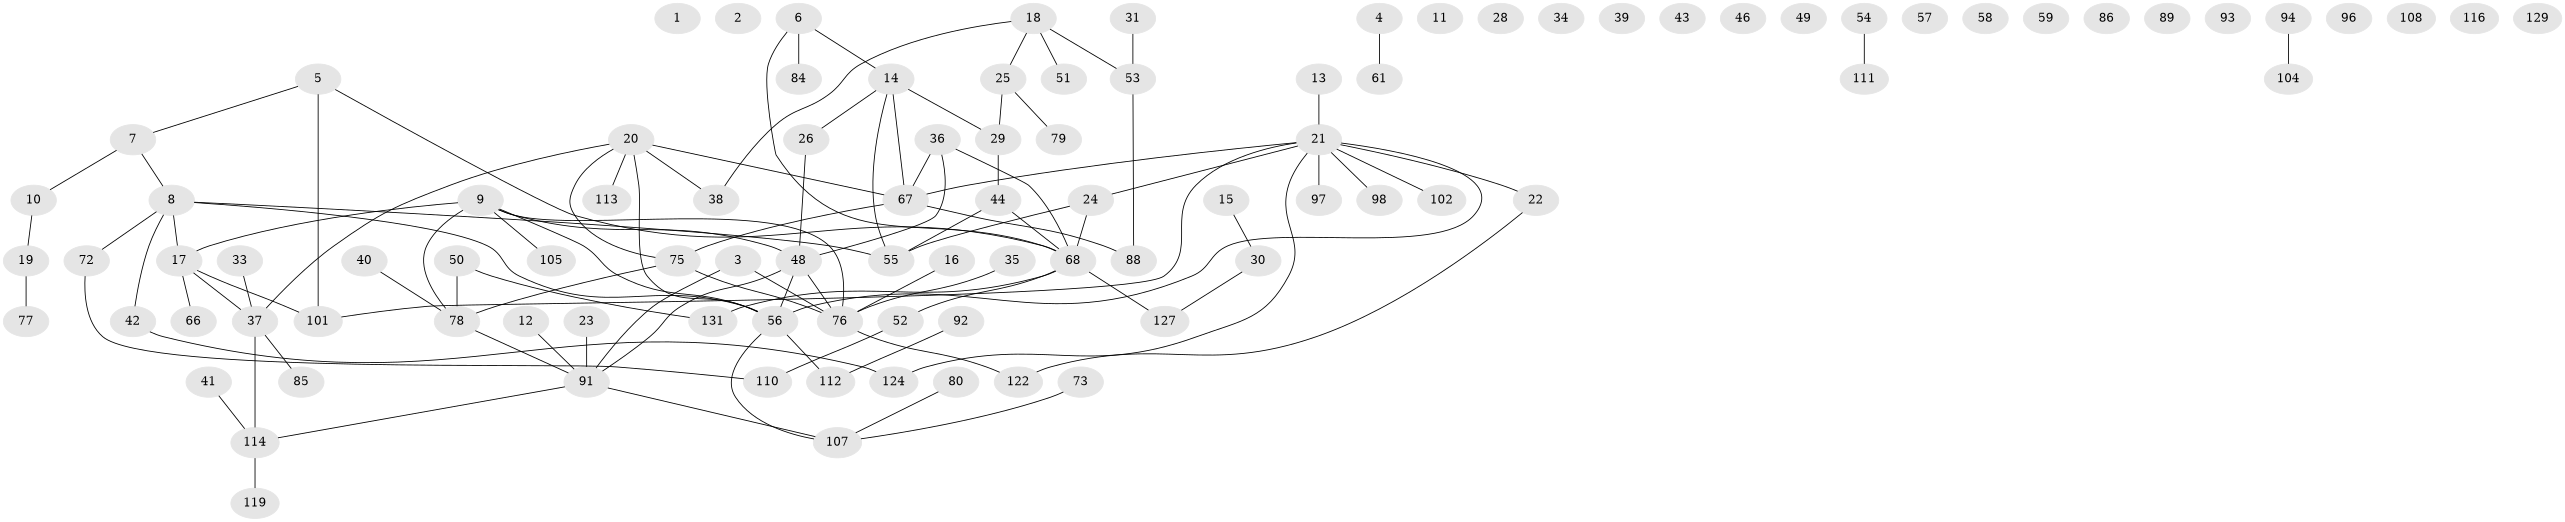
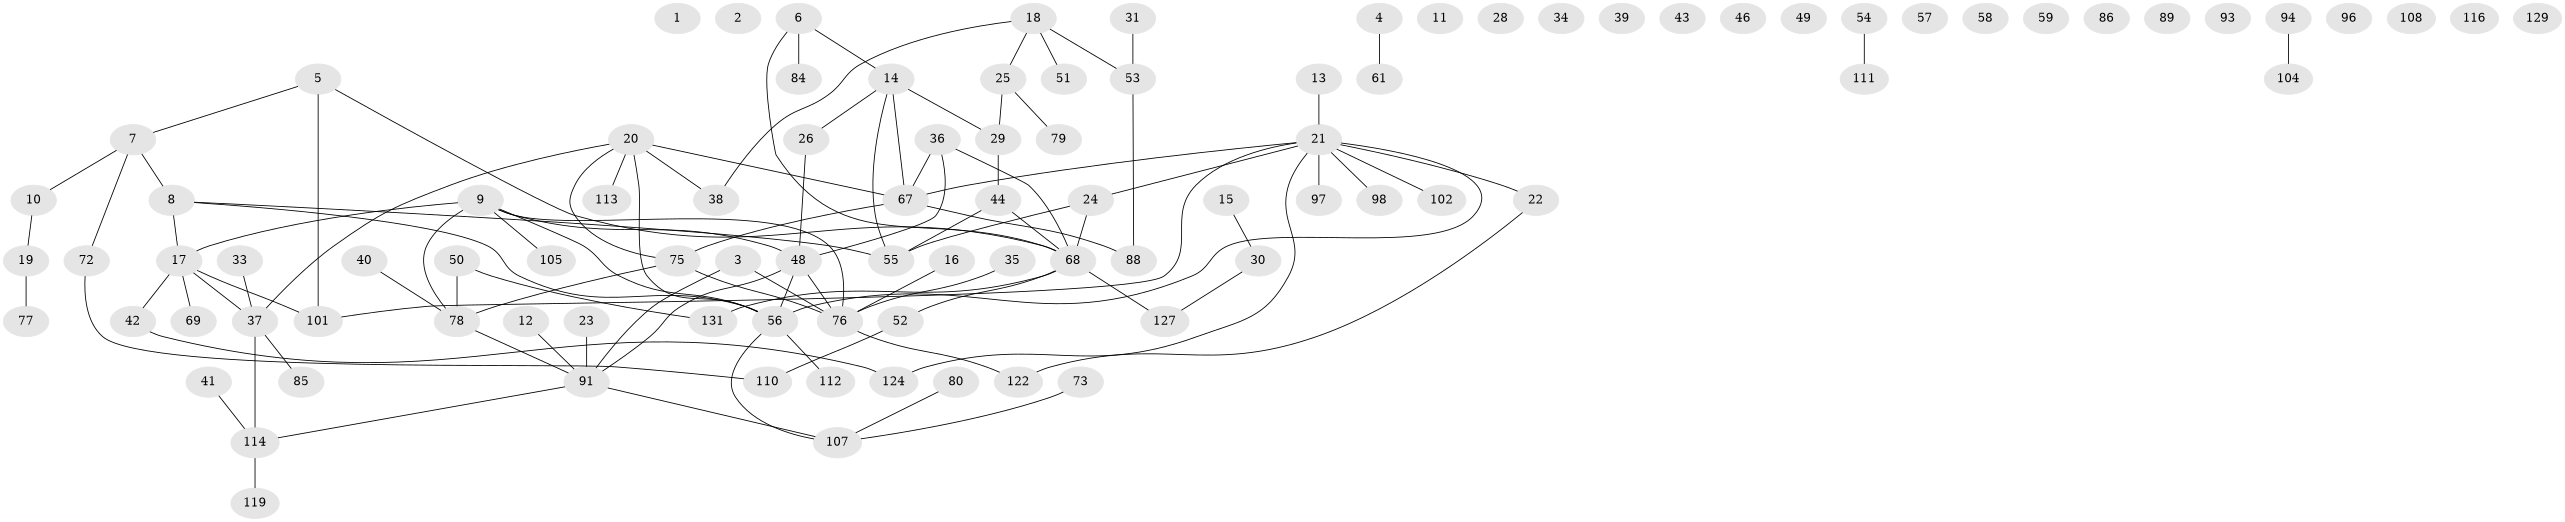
(129, 231) -> (110, 200)
(145, 259) -> (156, 291)
(194, 322) -> (194, 322)
(961, 322) -> none
